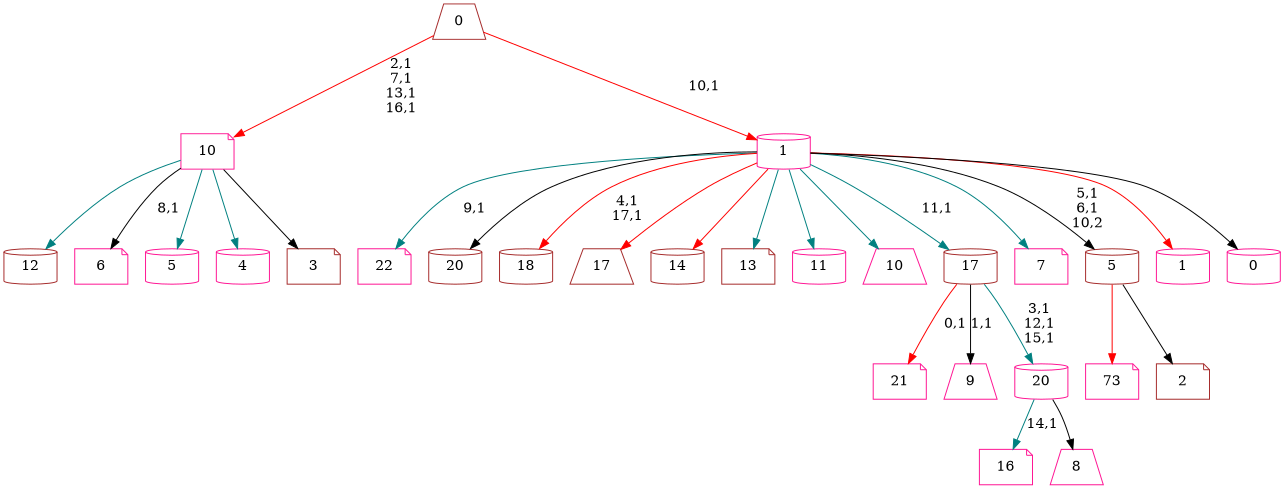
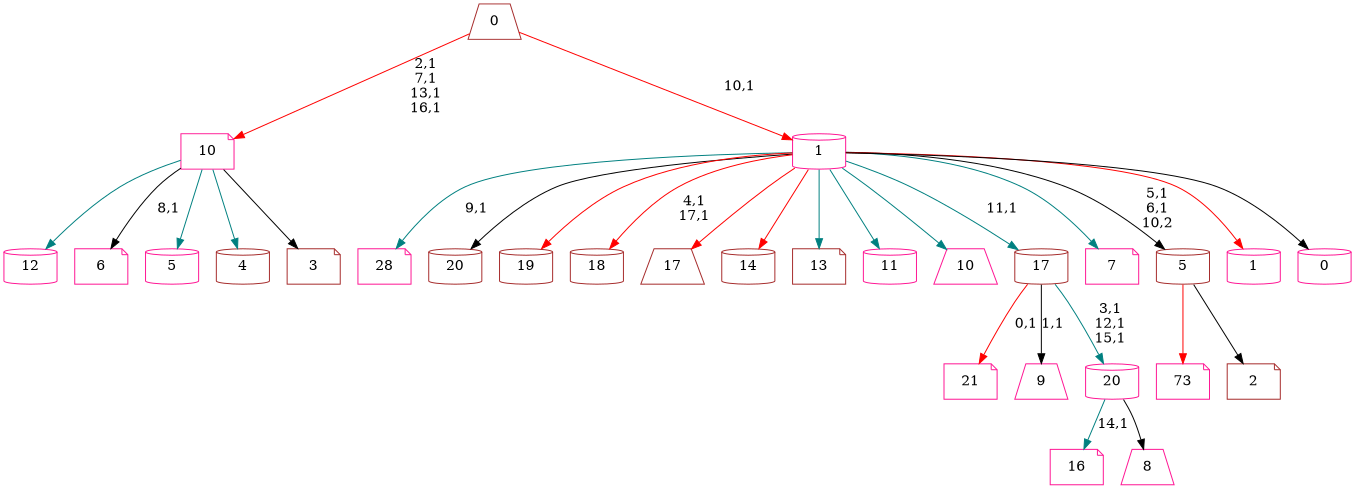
(30, 266) -> (30, 266)
(243, 266) -> (243, 266)
(384, 266) -> (384, 266)
none -> (526, 266)
